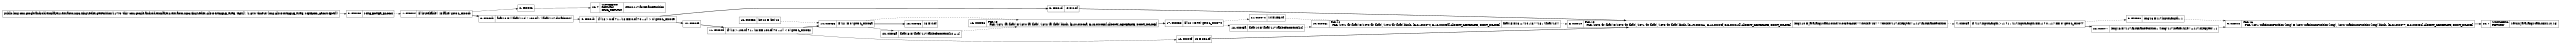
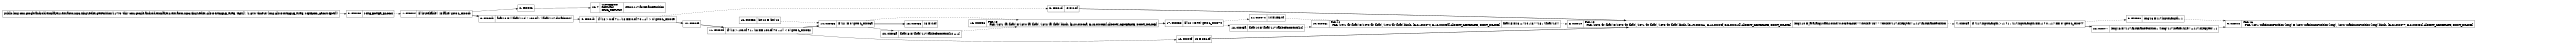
(853, 8) -> (853, 8)
(2520, 24) -> none
